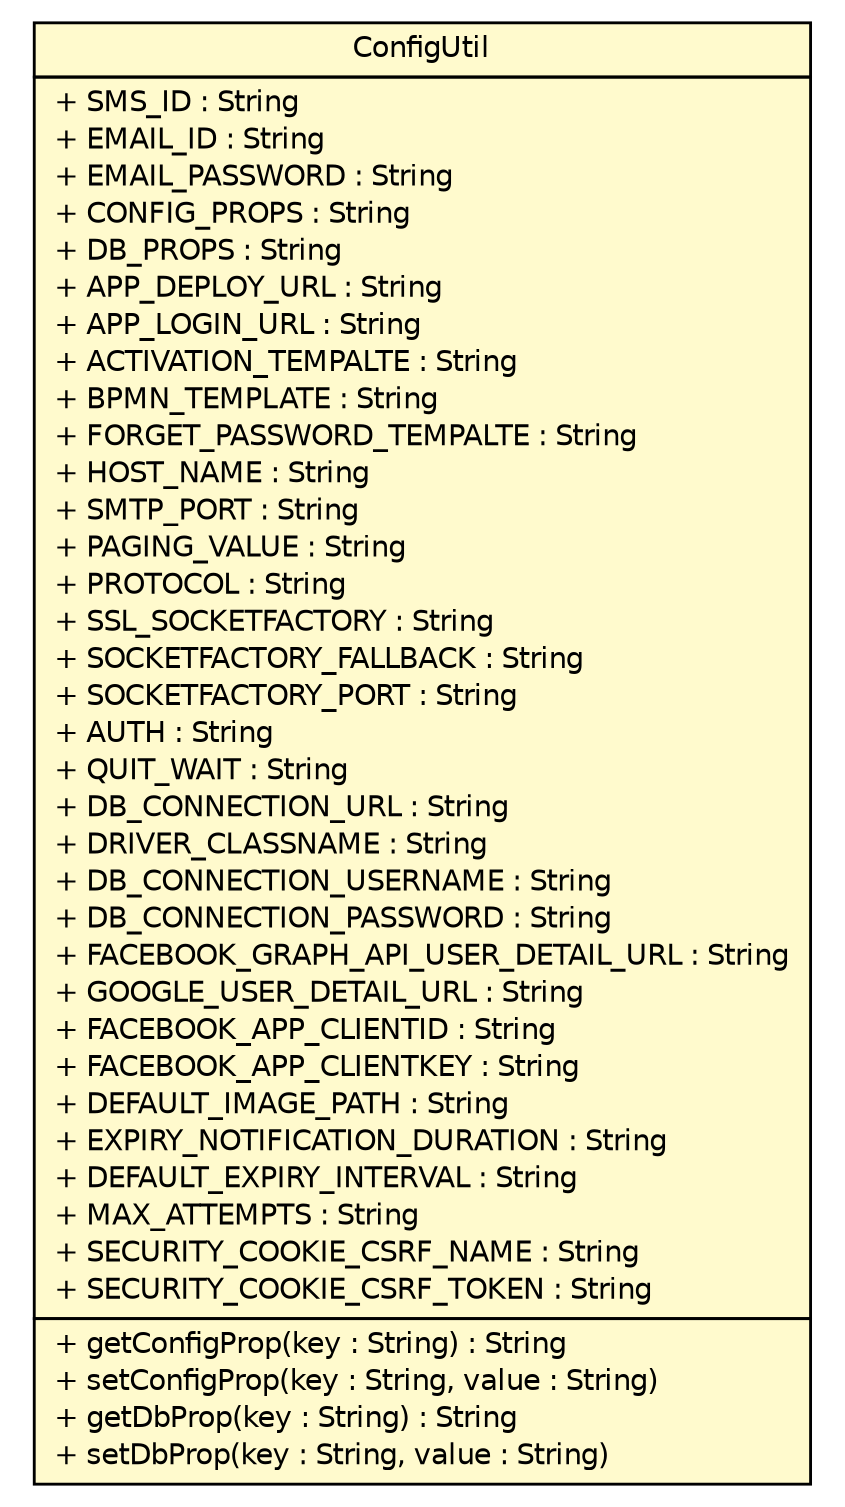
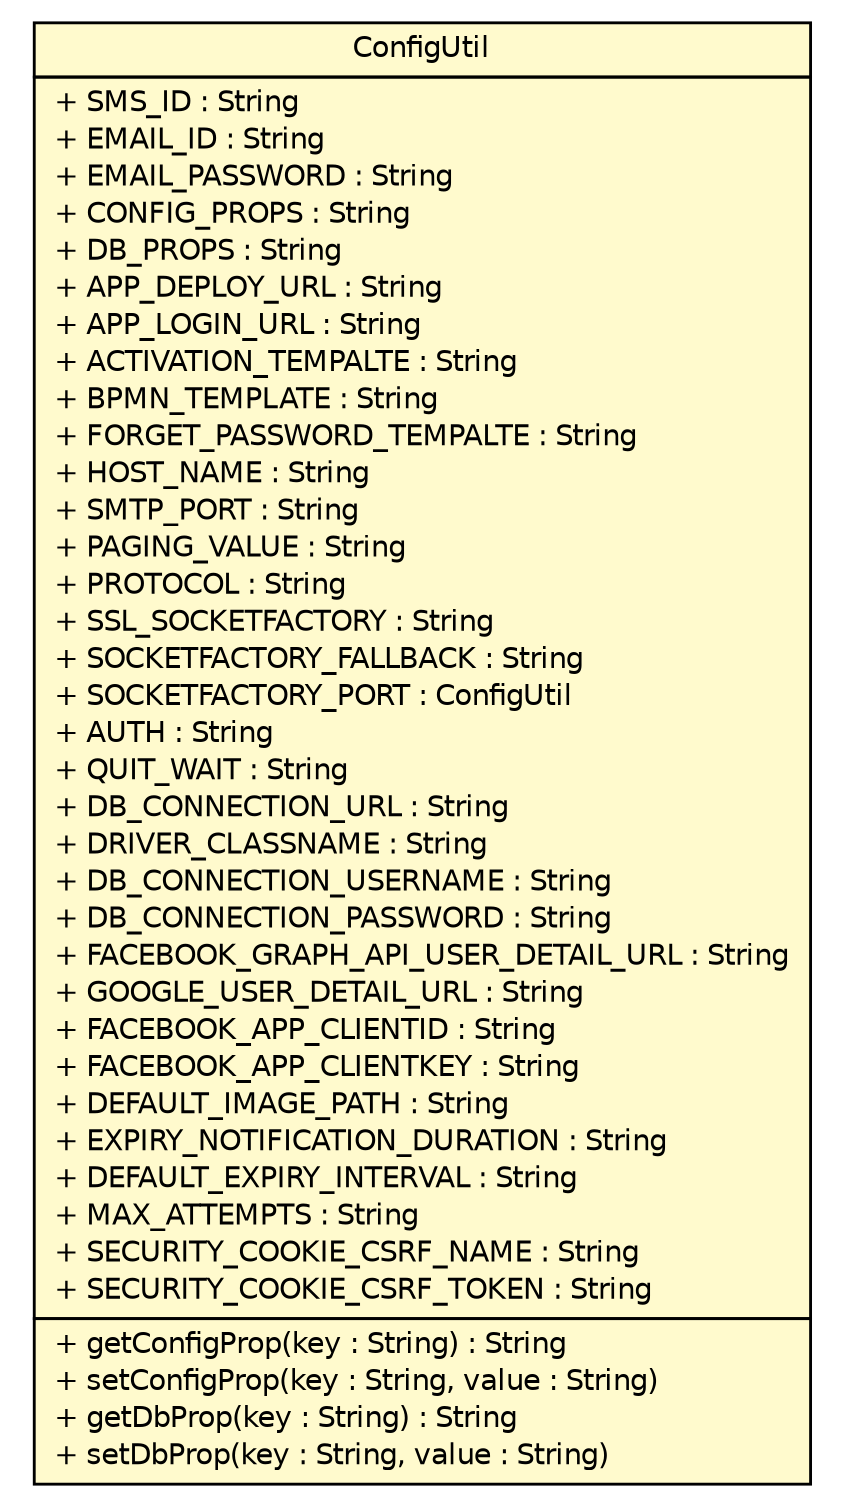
(287, 696) -> (314, 696)
